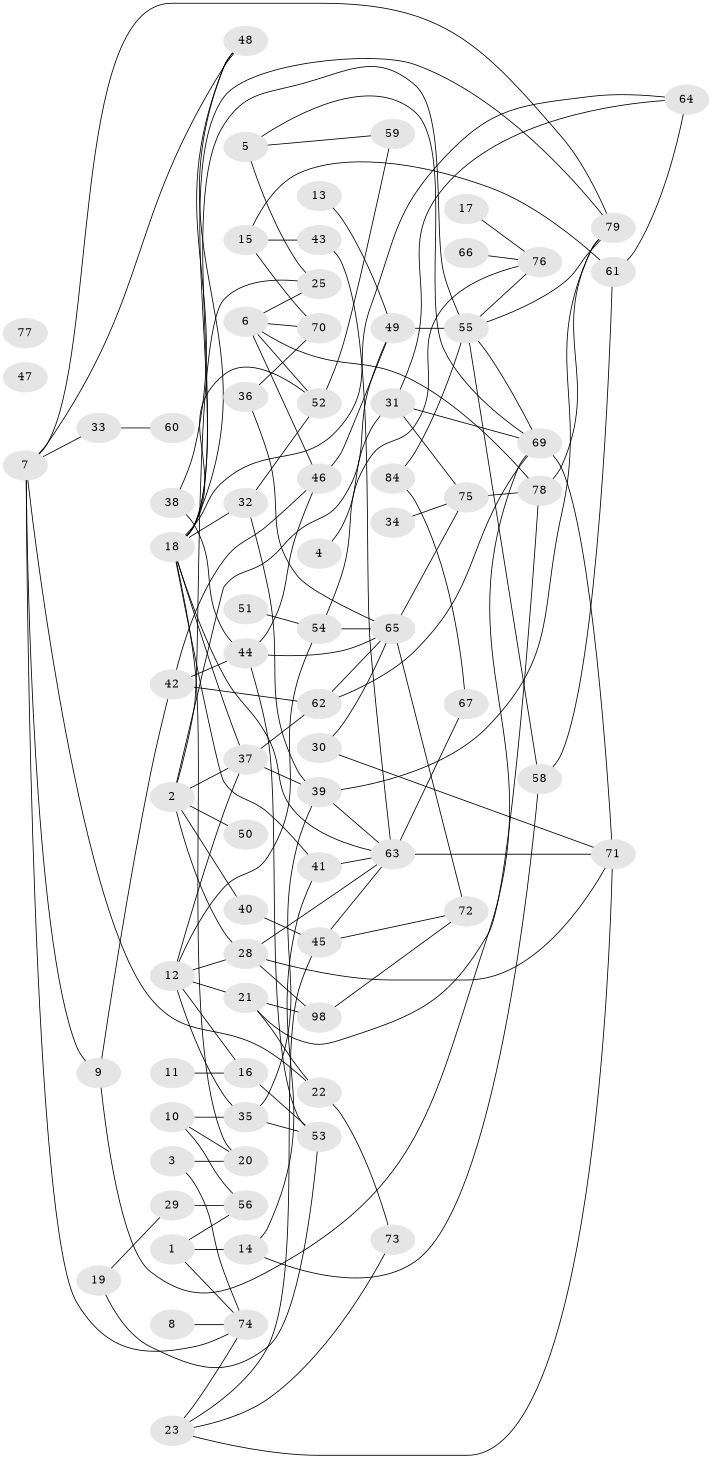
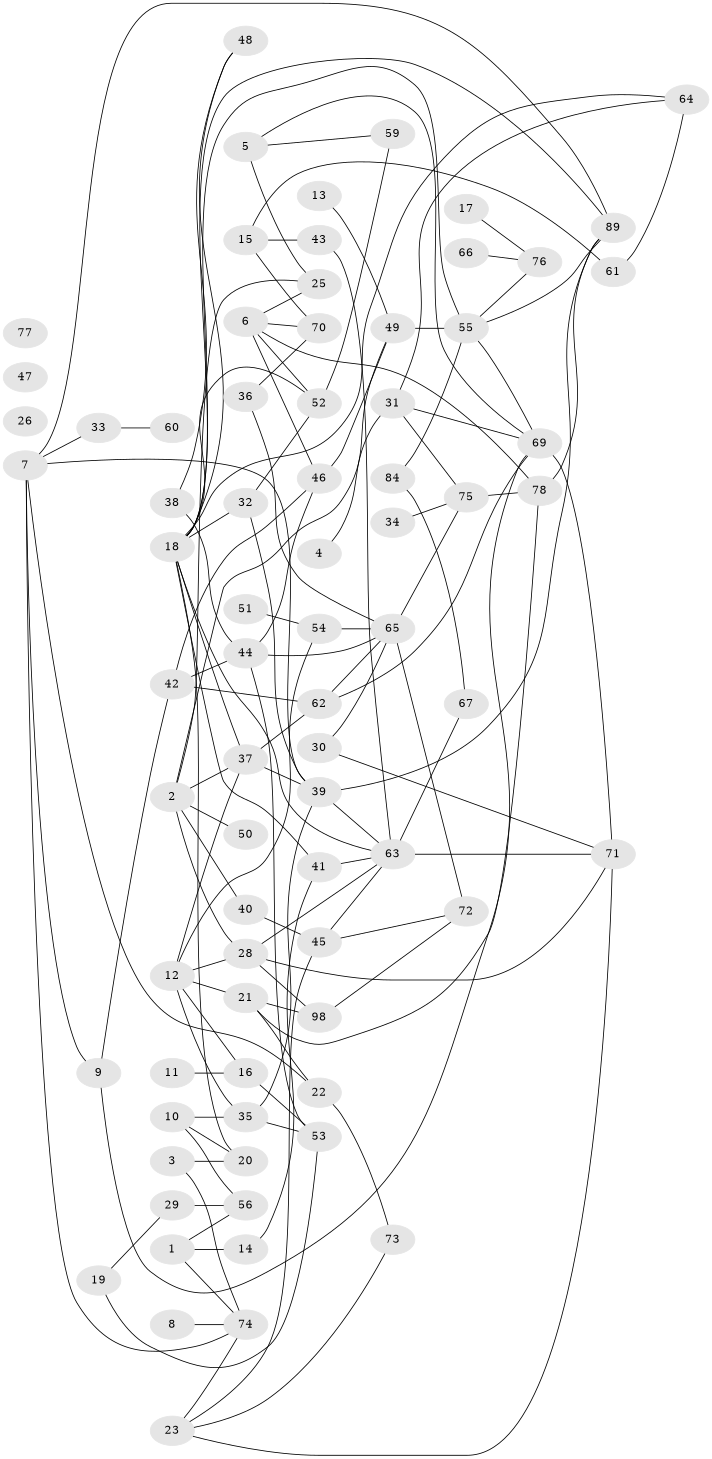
(613, 228) -> (613, 228)
(139, 255) -> (284, 519)
none -> (25, 421)
(404, 436) -> none
(540, 779) -> none
